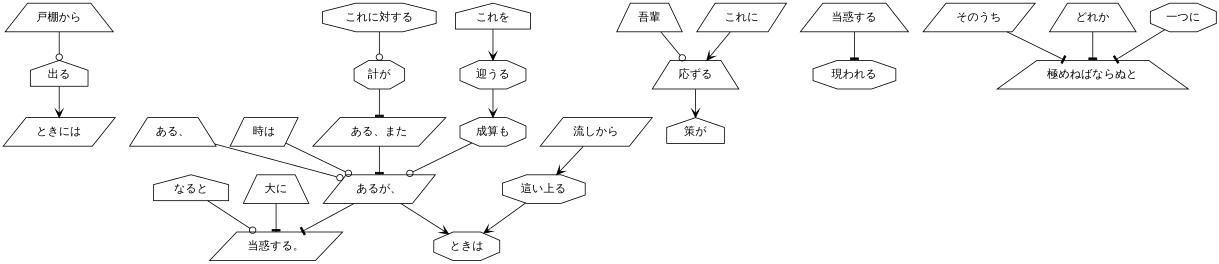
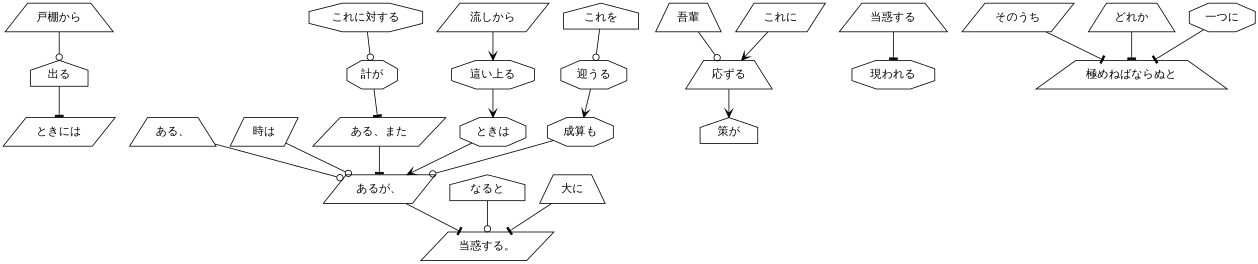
(493, 41) -> (598, 42)
(59, 98) -> (59, 100)
(421, 217) -> (443, 157)
